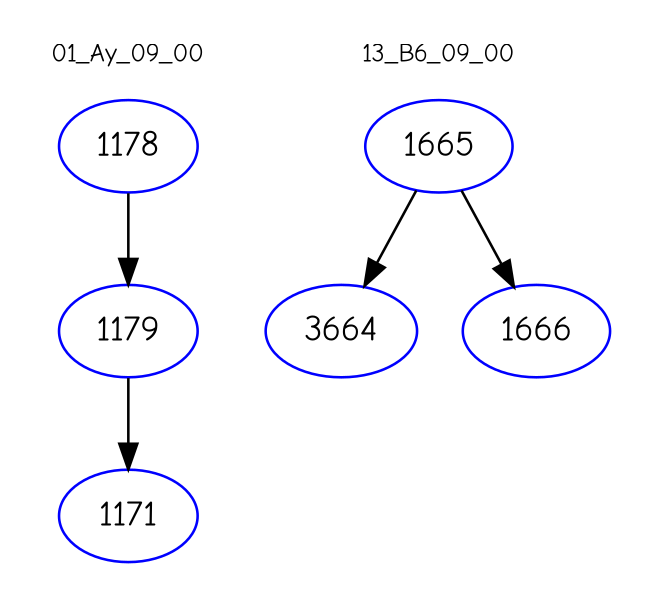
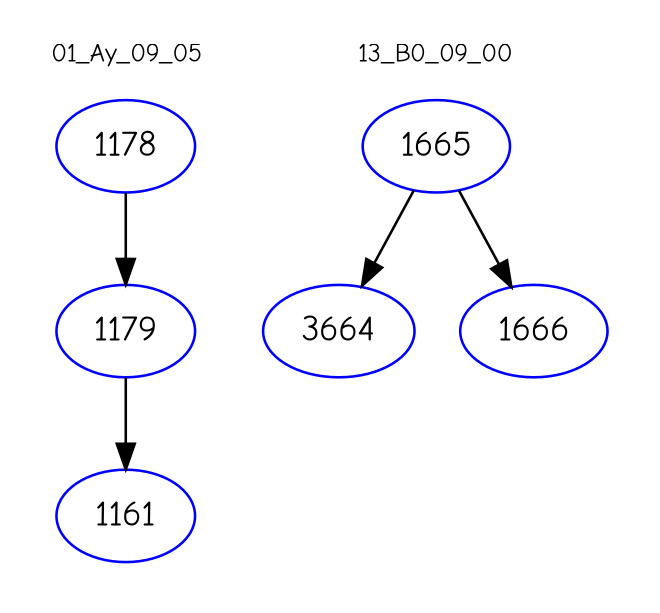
(128, 55) -> (127, 55)
(439, 55) -> (436, 55)
(128, 516) -> (126, 516)
